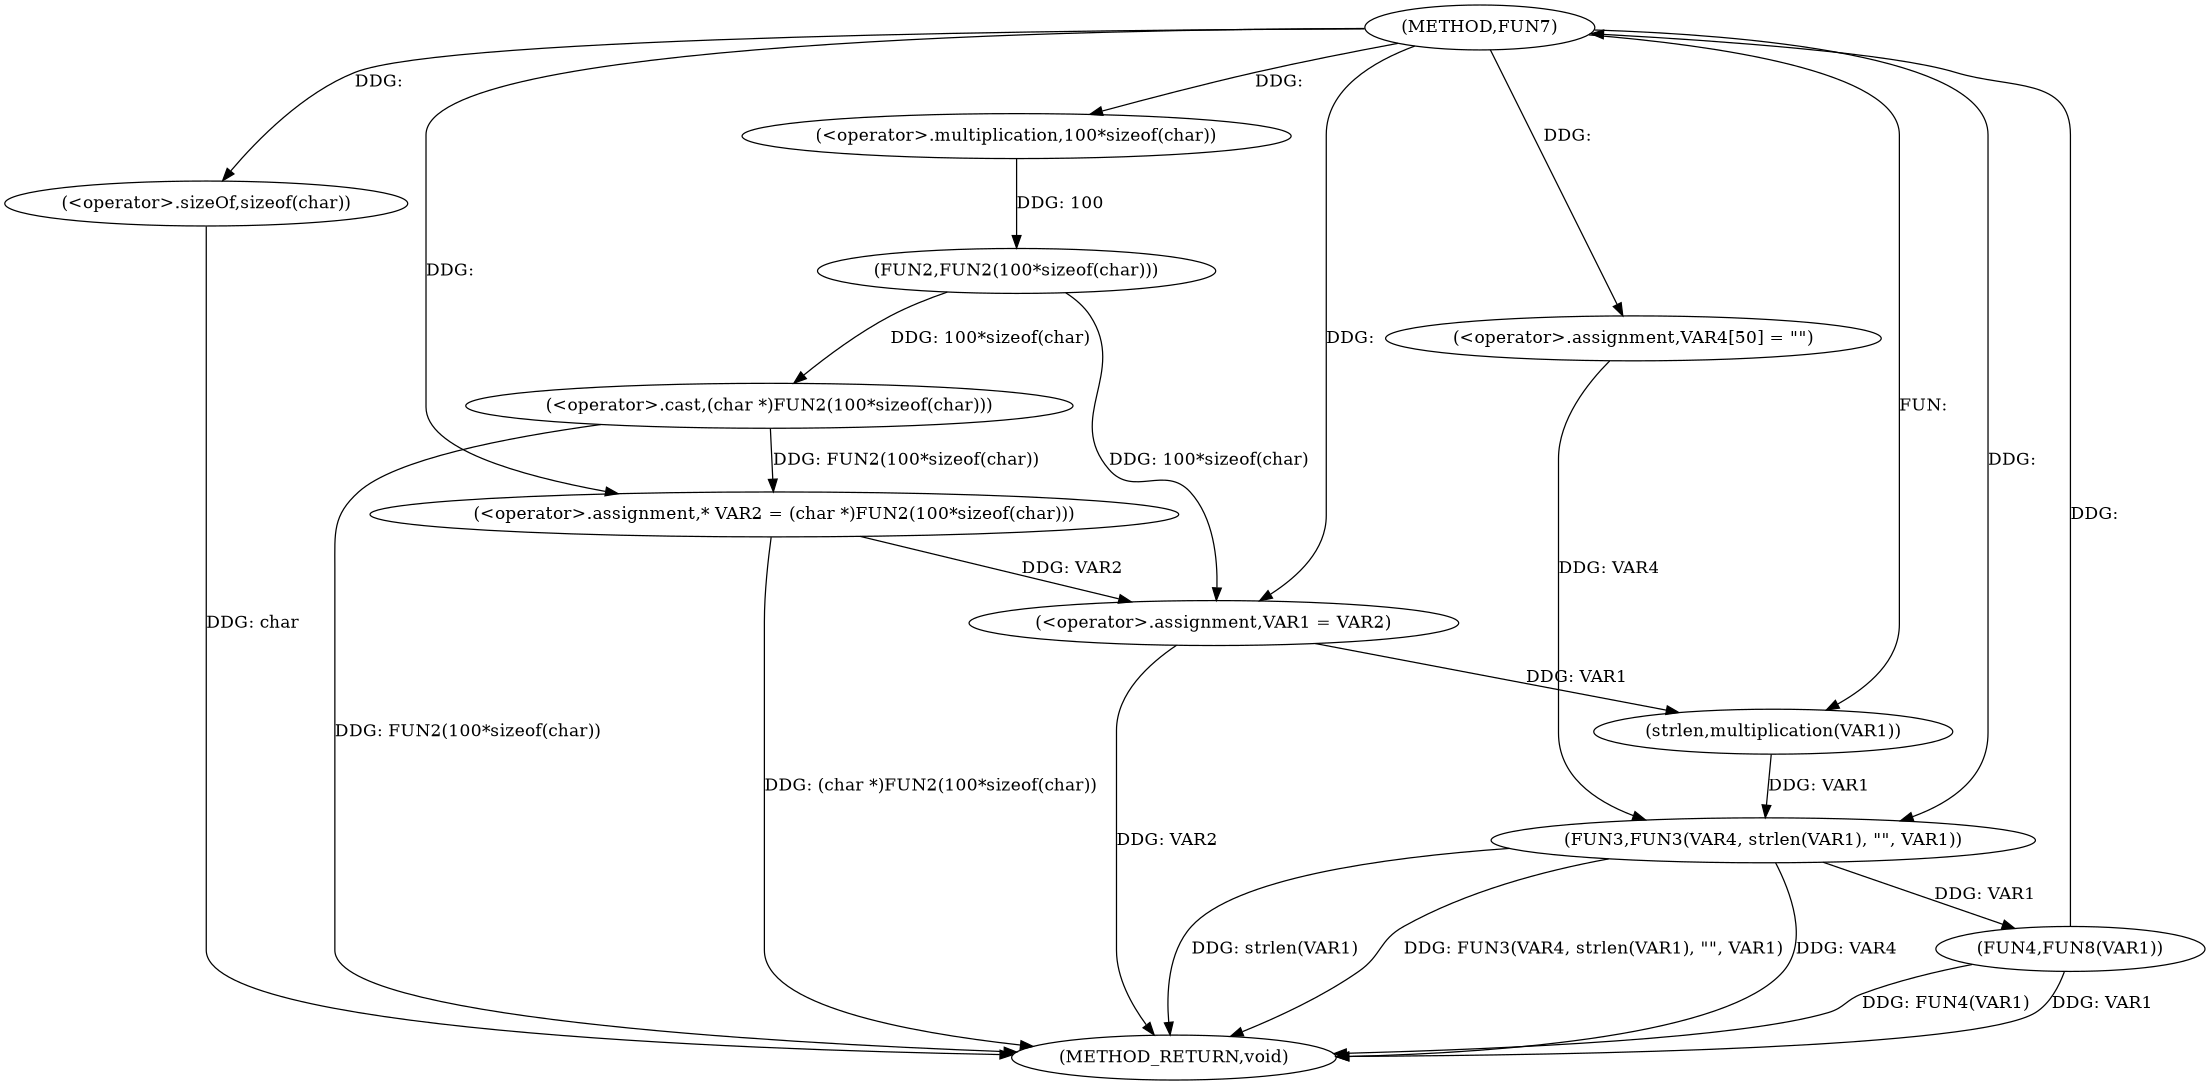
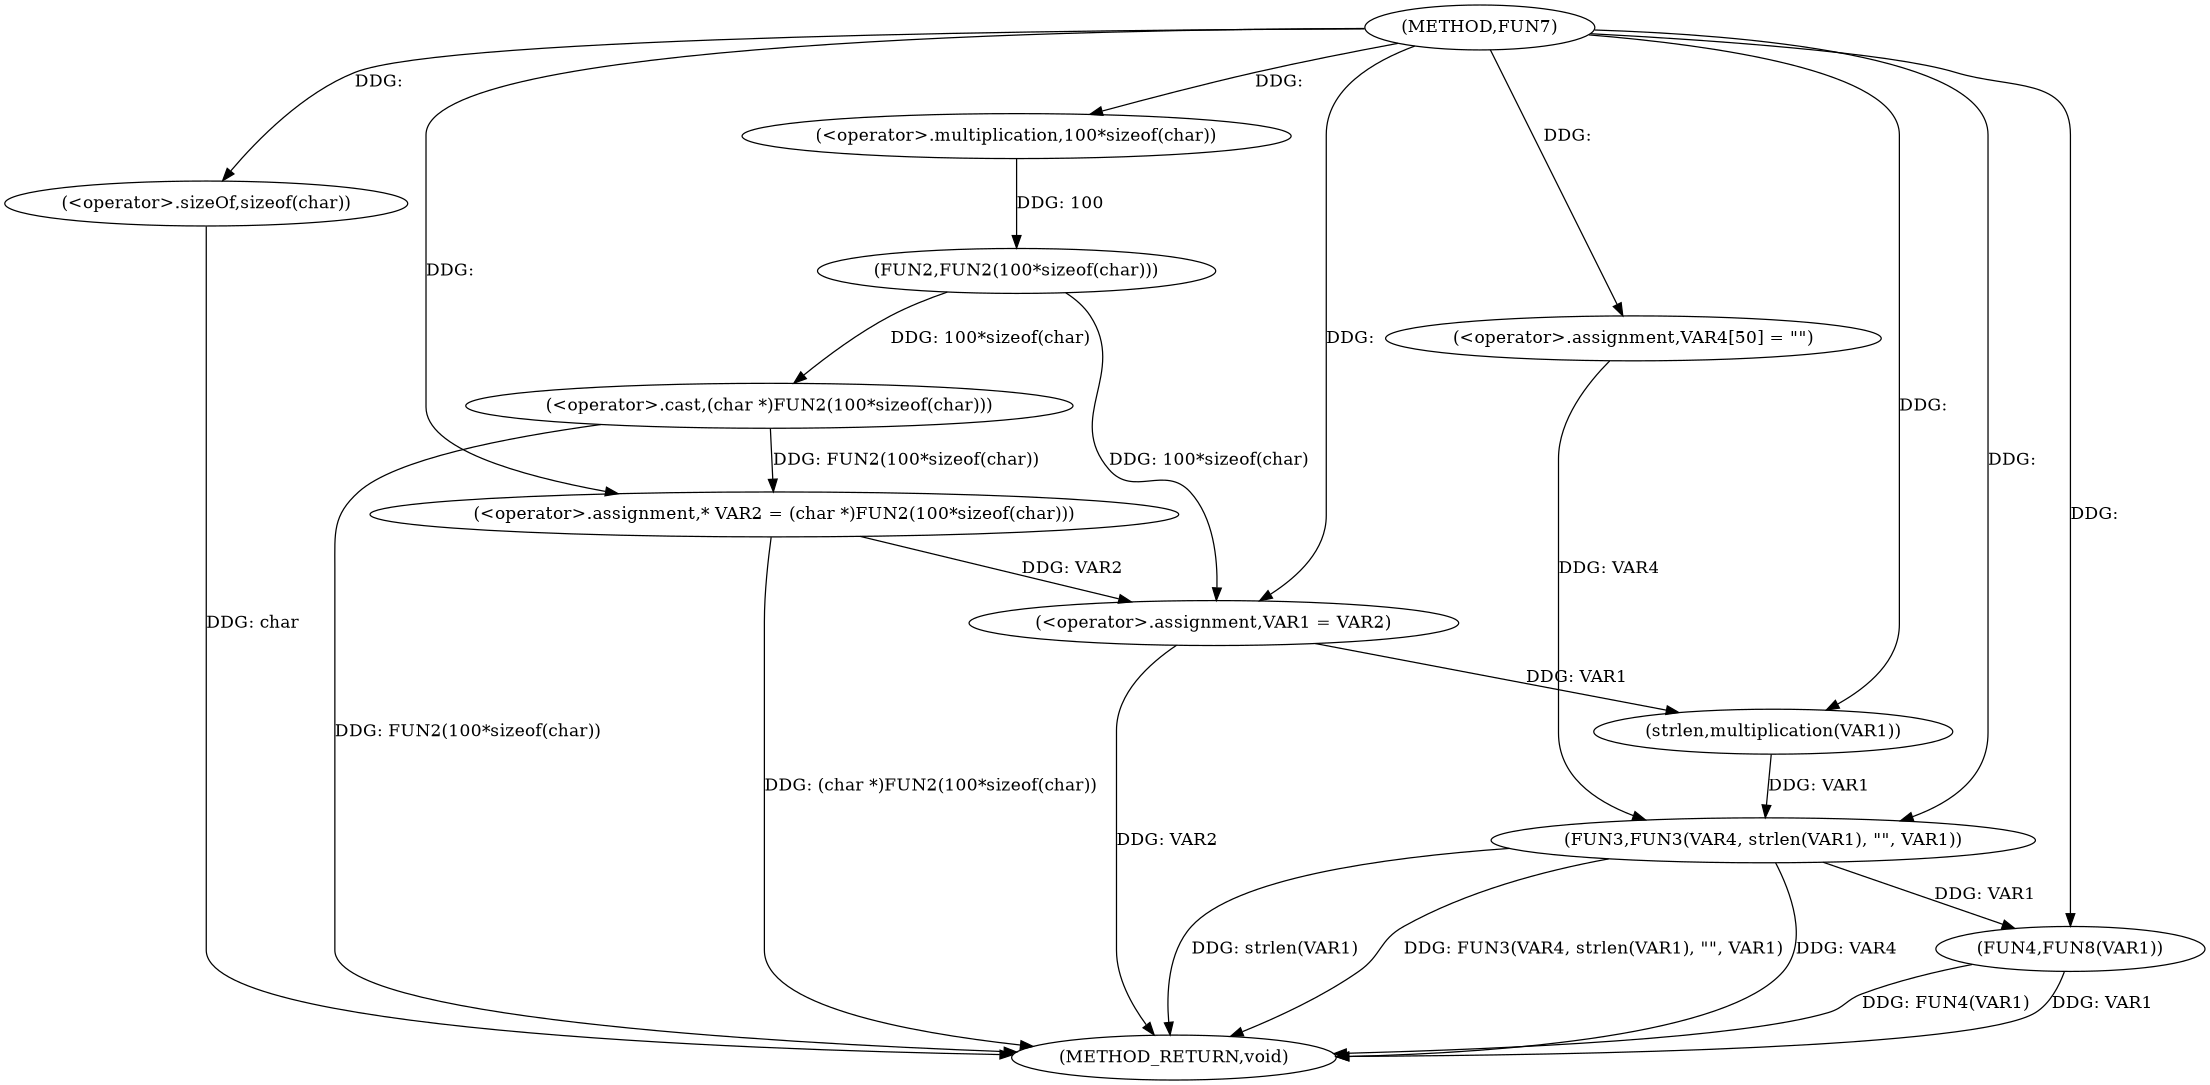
(2070, 281) -> (2070, 268)
(1926, 406) -> (1926, 406)
